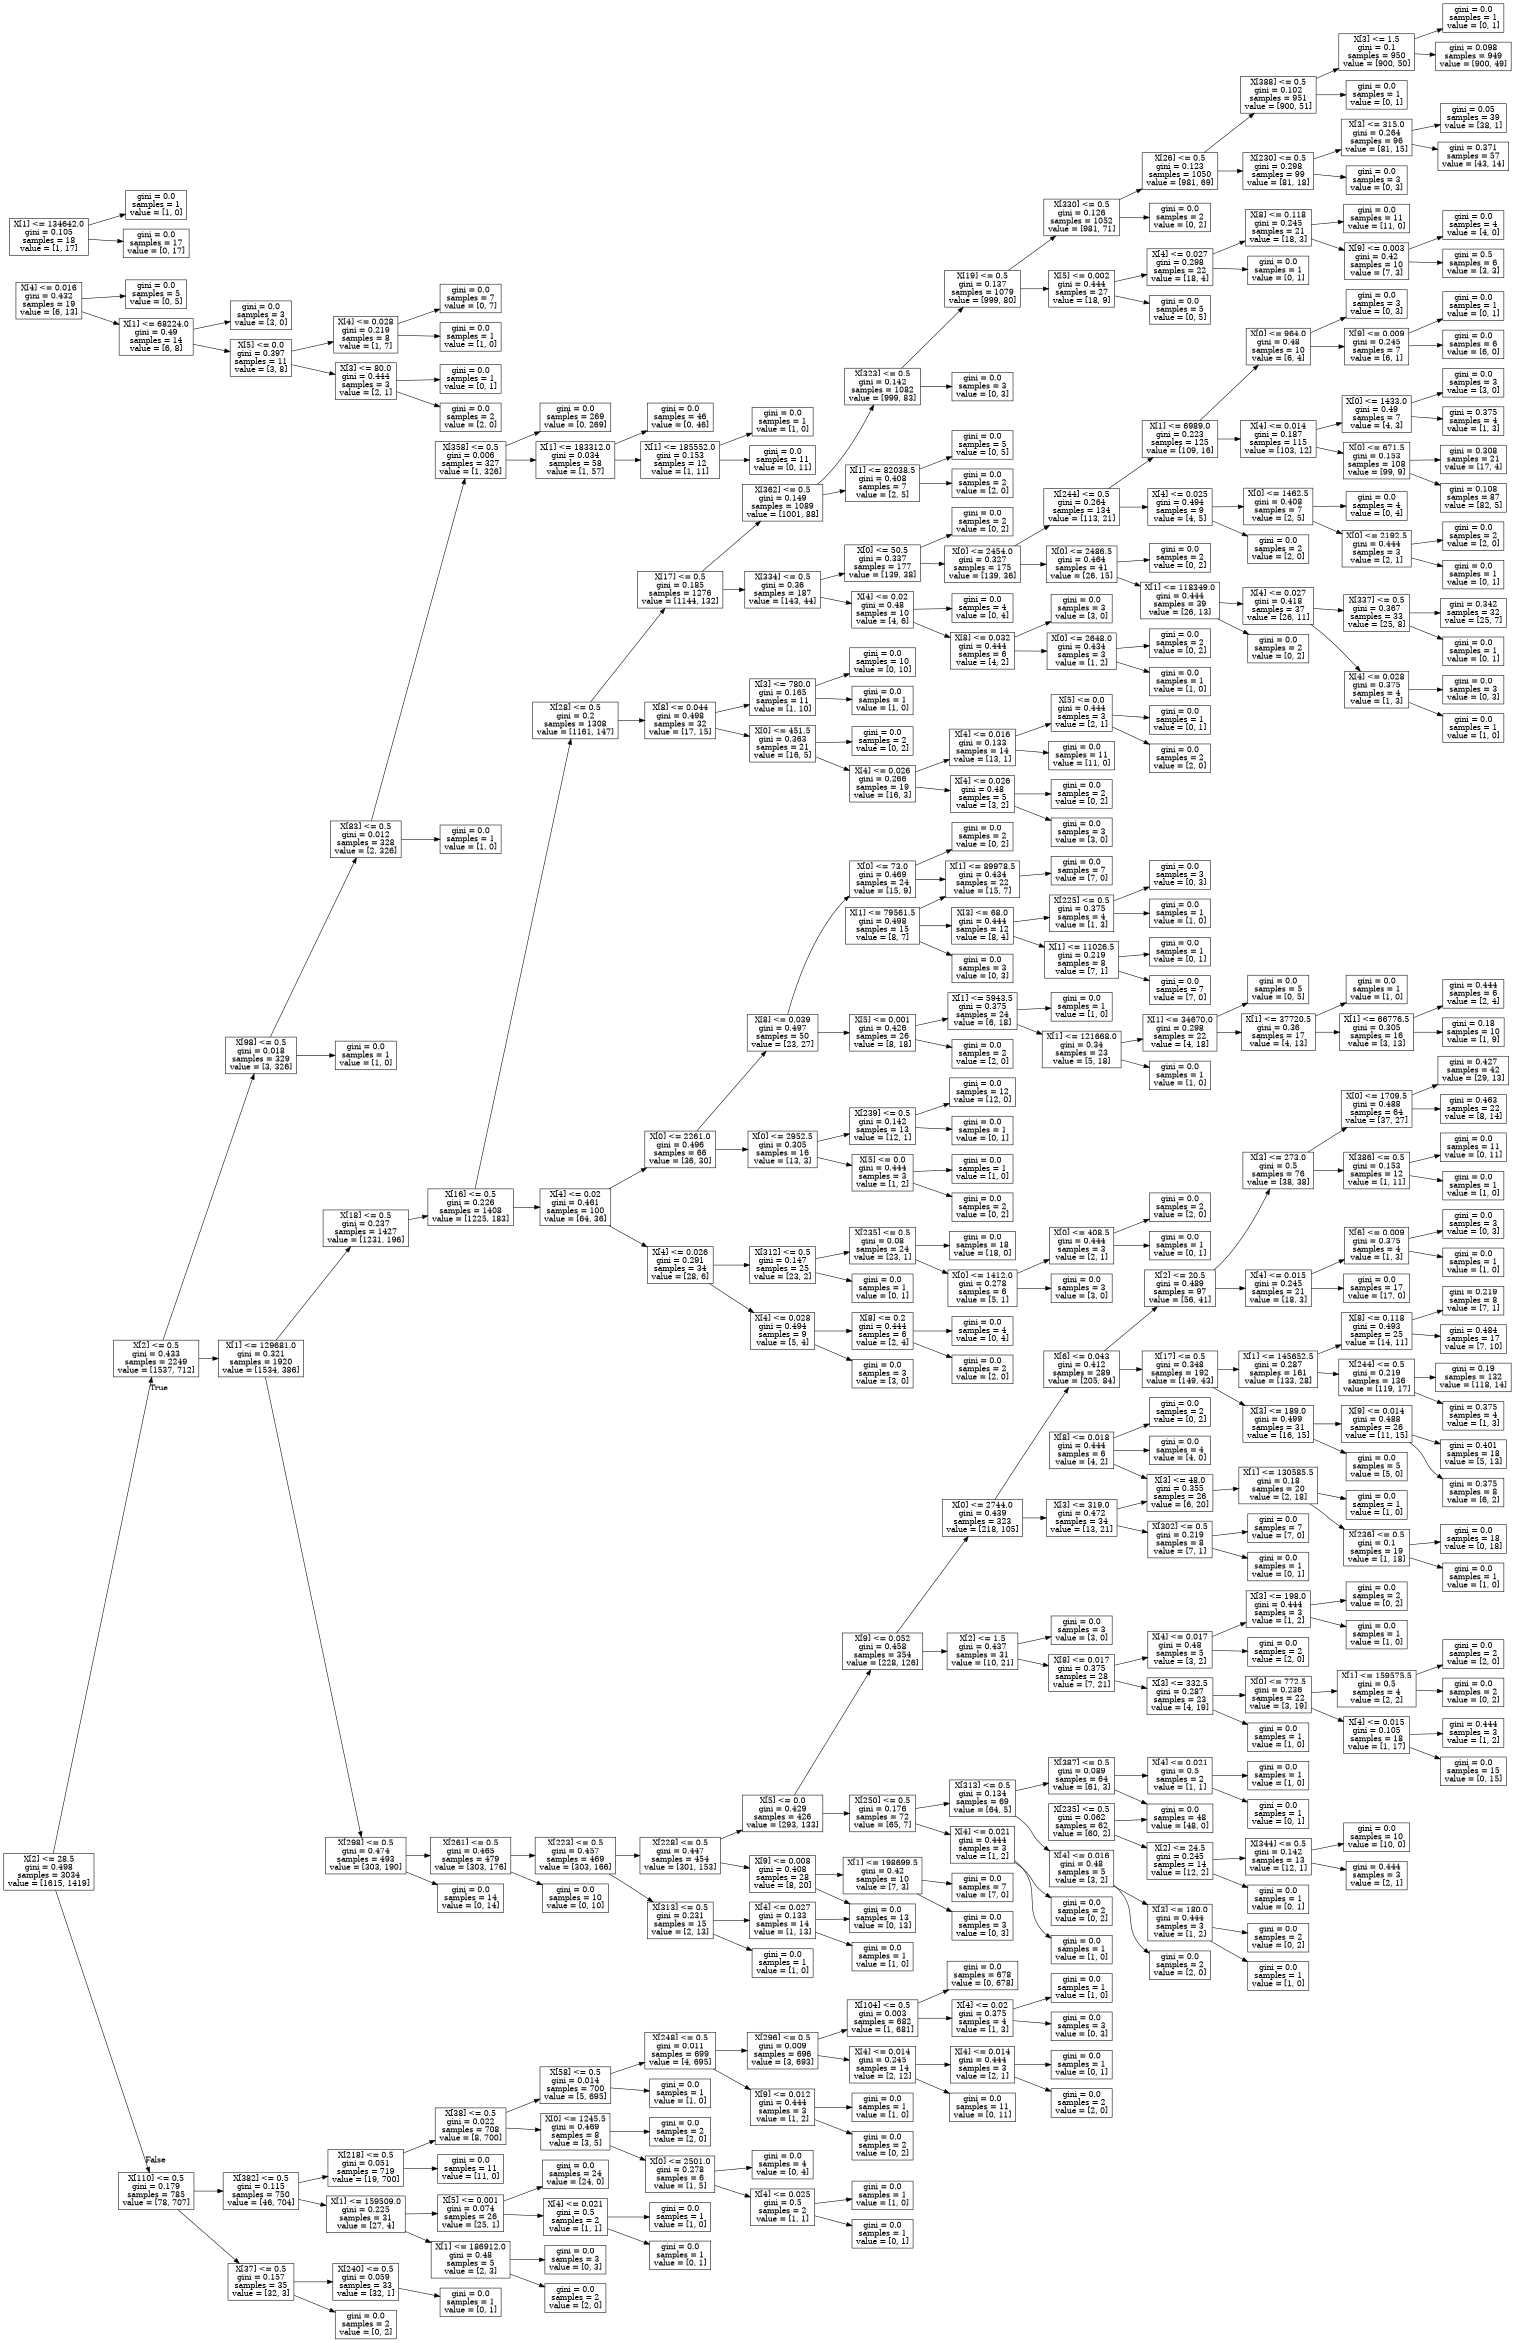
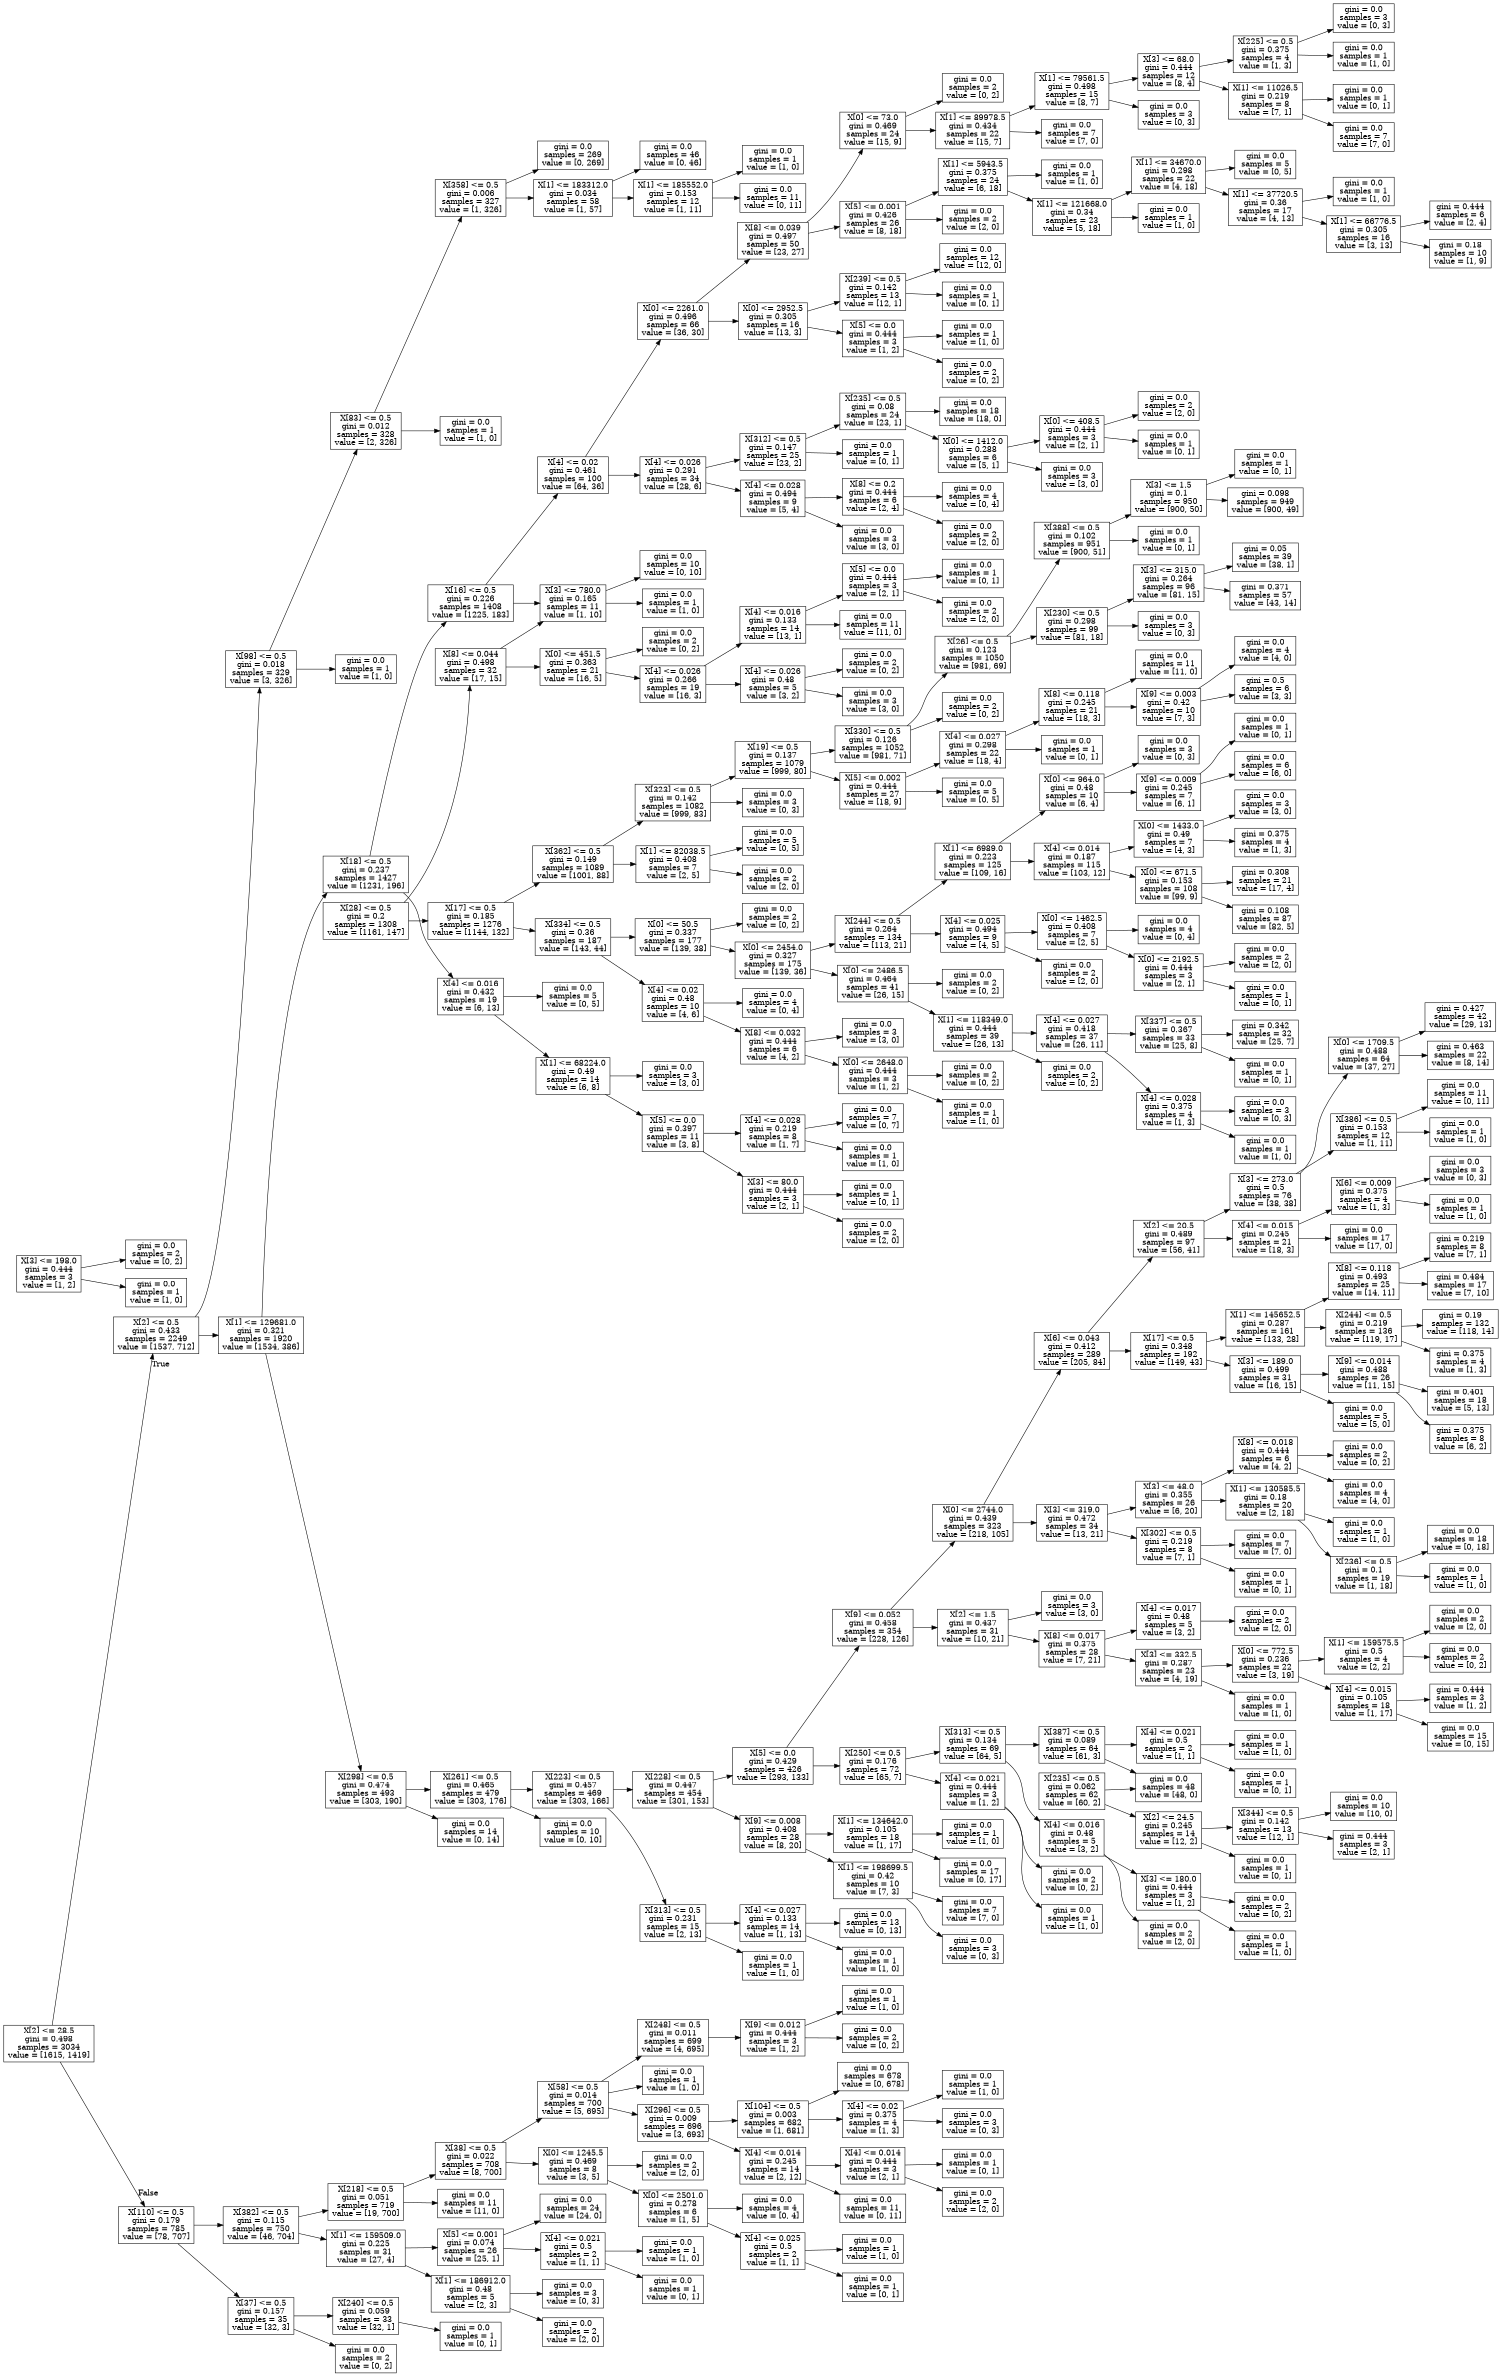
(1082, 651) -> (873, 1075)
(930, 904) -> (1020, 112)
none -> (423, 935)
(522, 967) -> (524, 603)
(982, 1288) -> (973, 454)
(1128, 1470) -> (1215, 1478)
(1227, 1631) -> none
(830, 1895) -> (817, 1834)
(729, 2051) -> (620, 2111)
